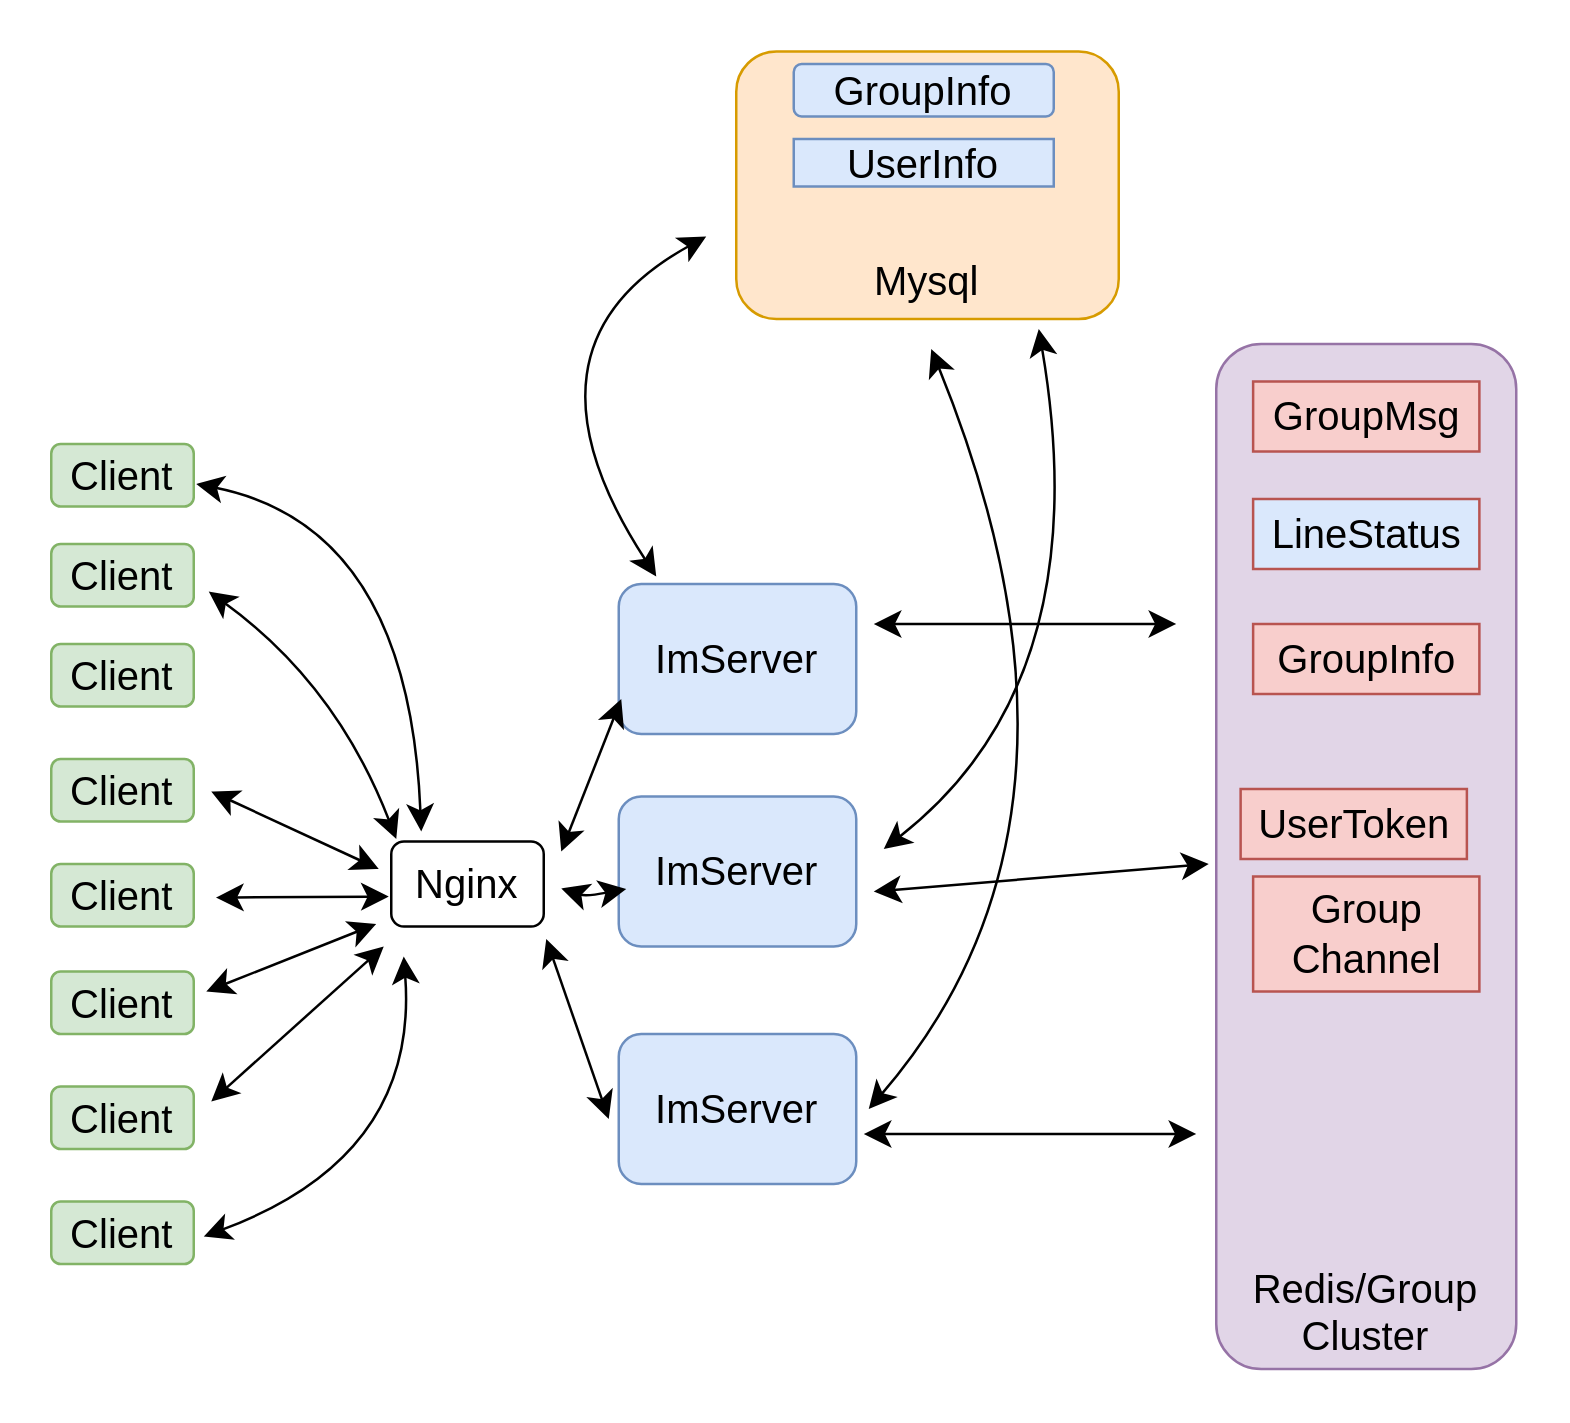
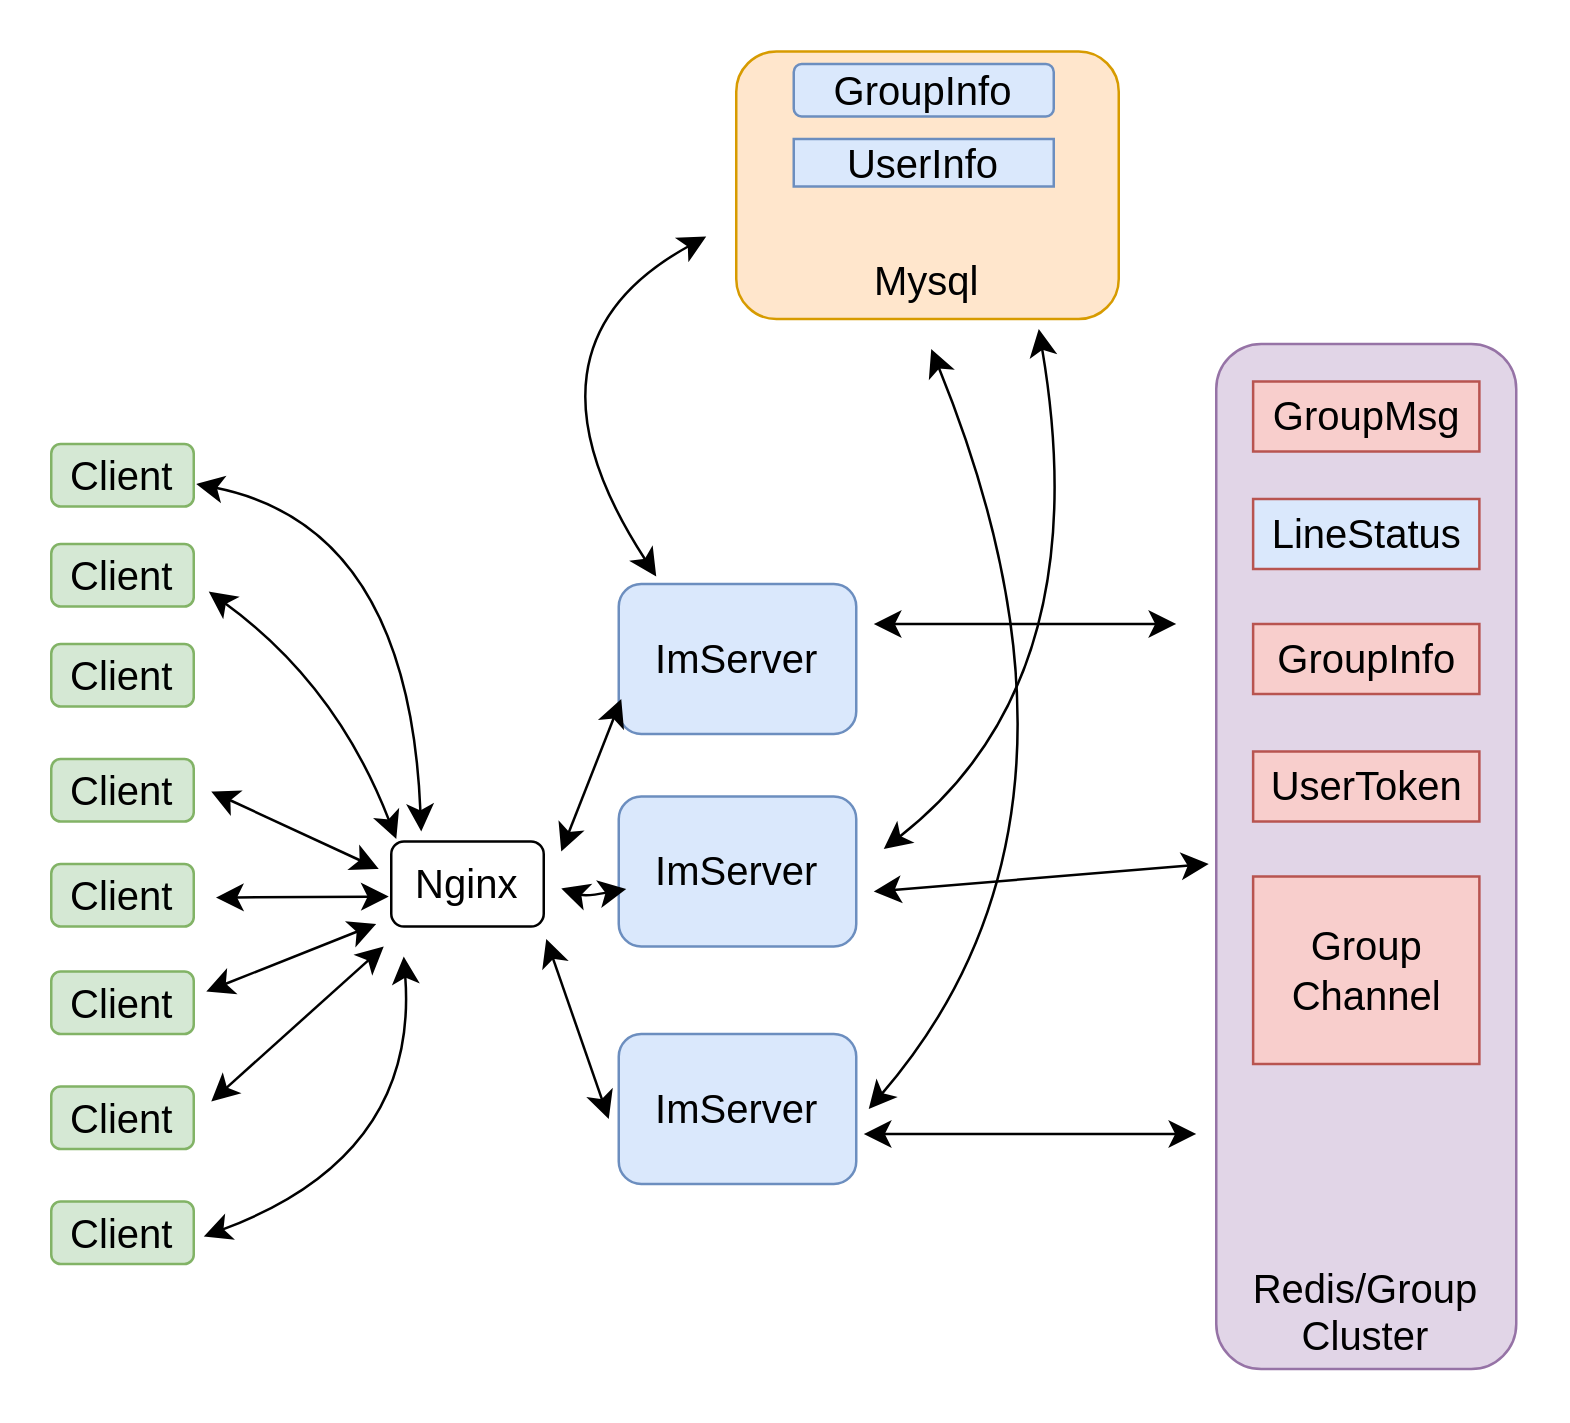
(1354, 824) -> (1366, 786)
(1366, 934) -> (1366, 970)
